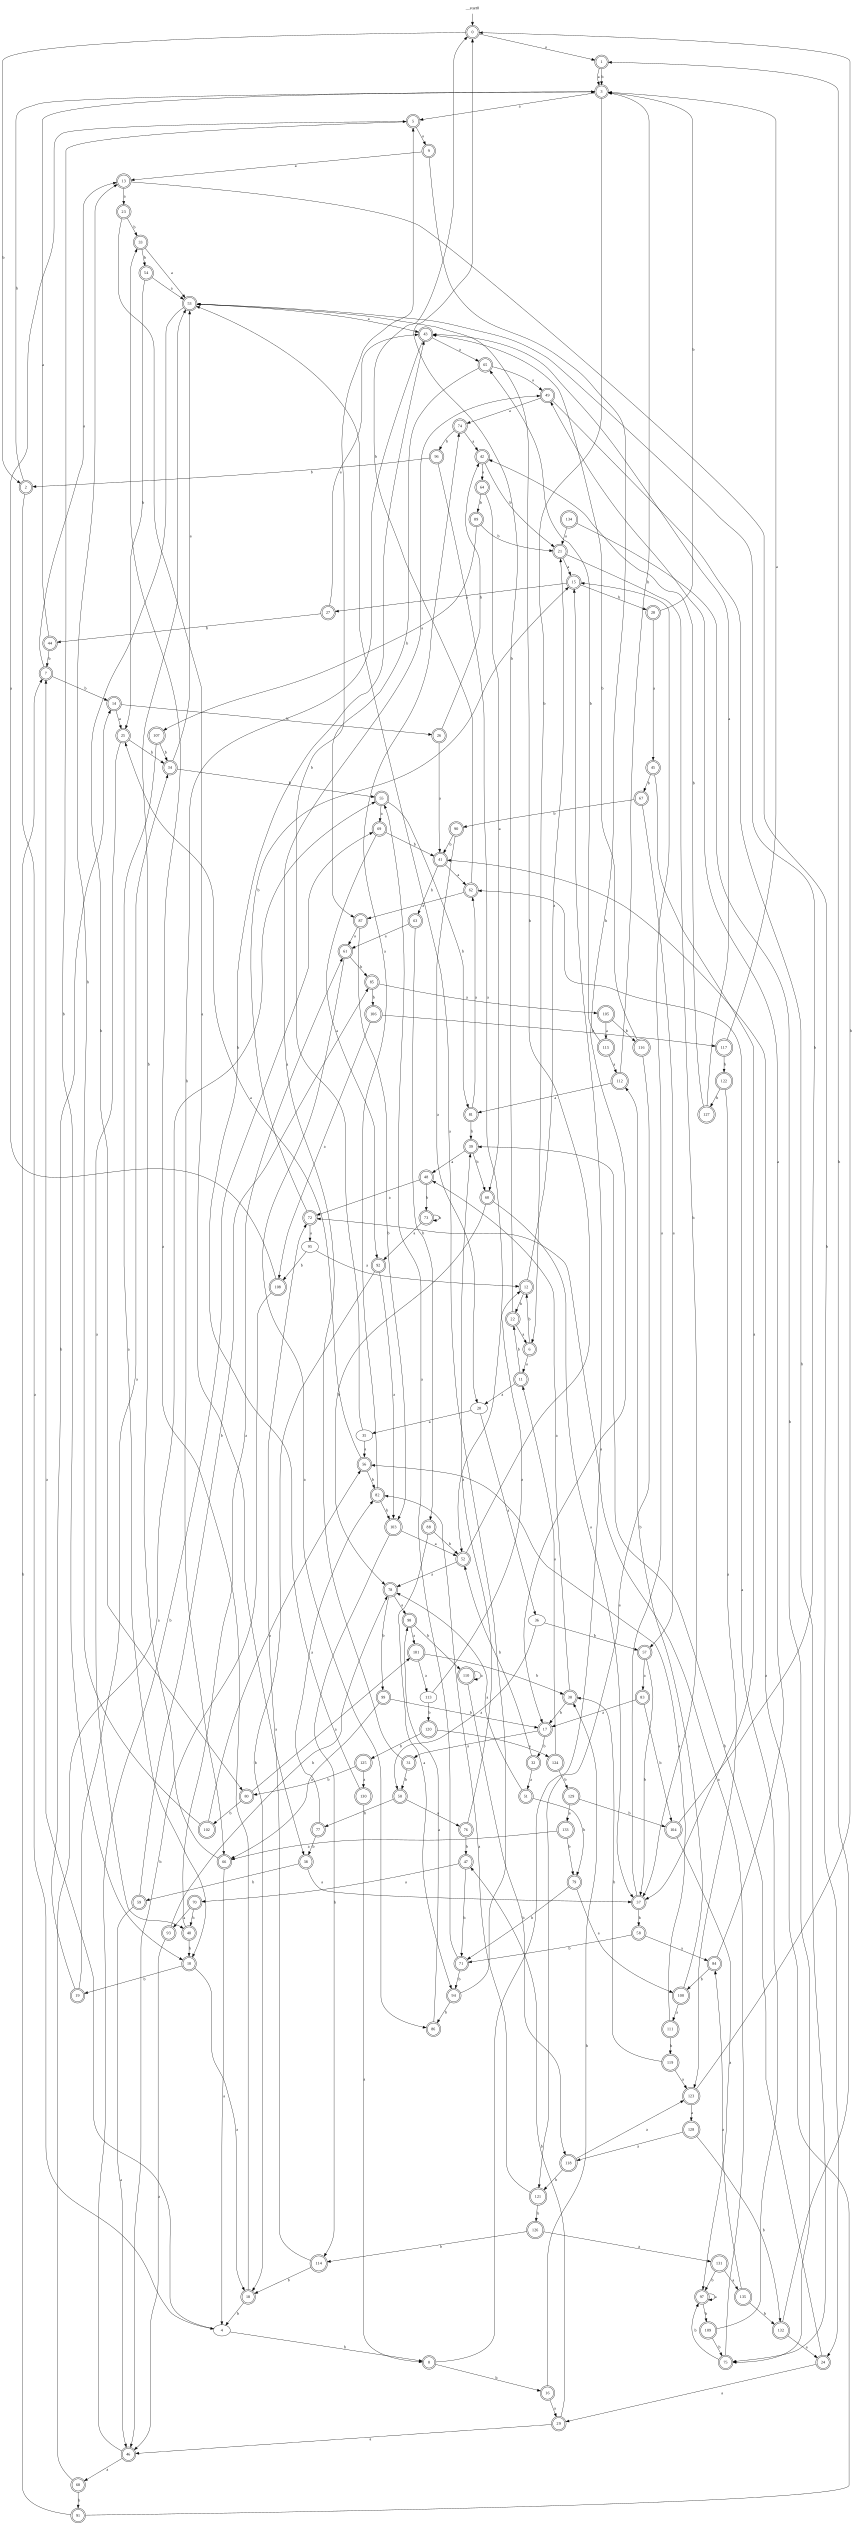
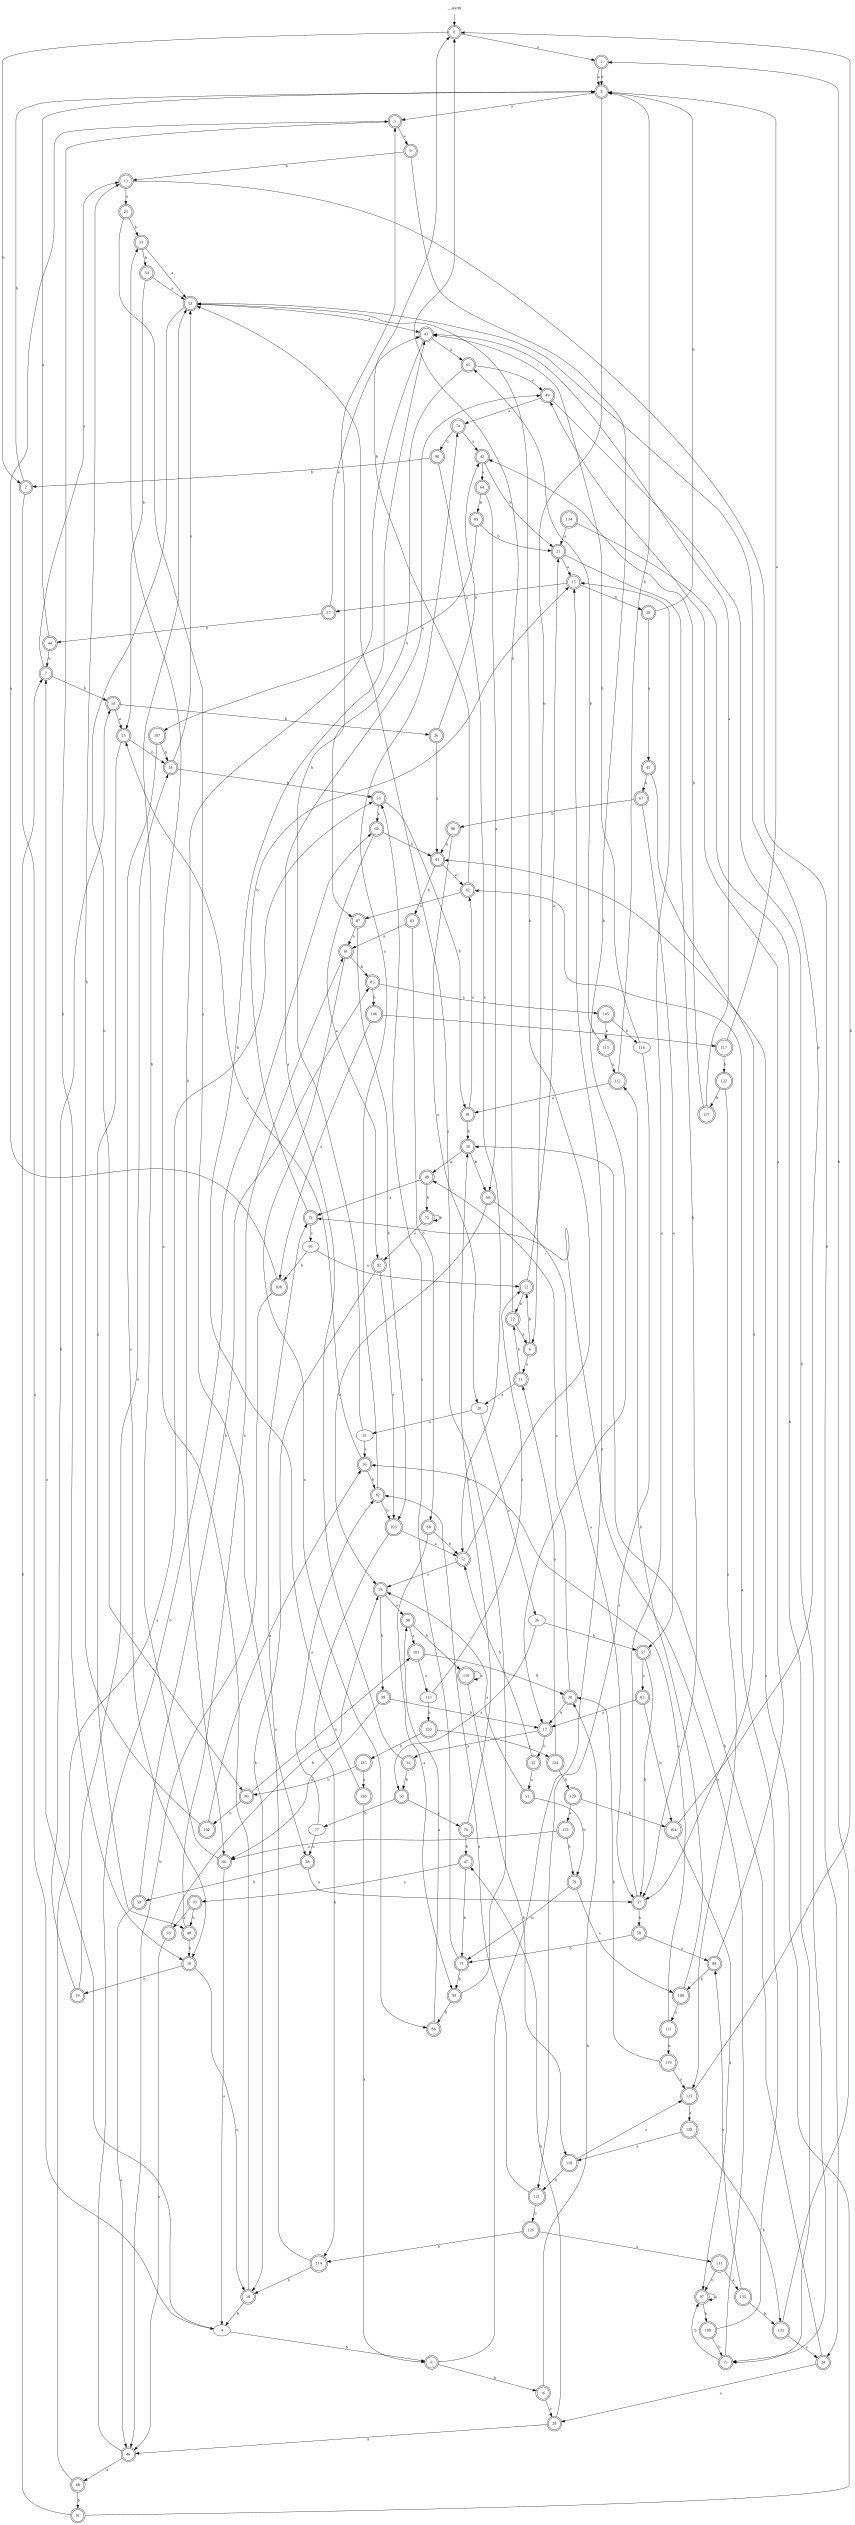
(642, 1048) -> (642, 1048)
(318, 1830) -> (317, 1830)
